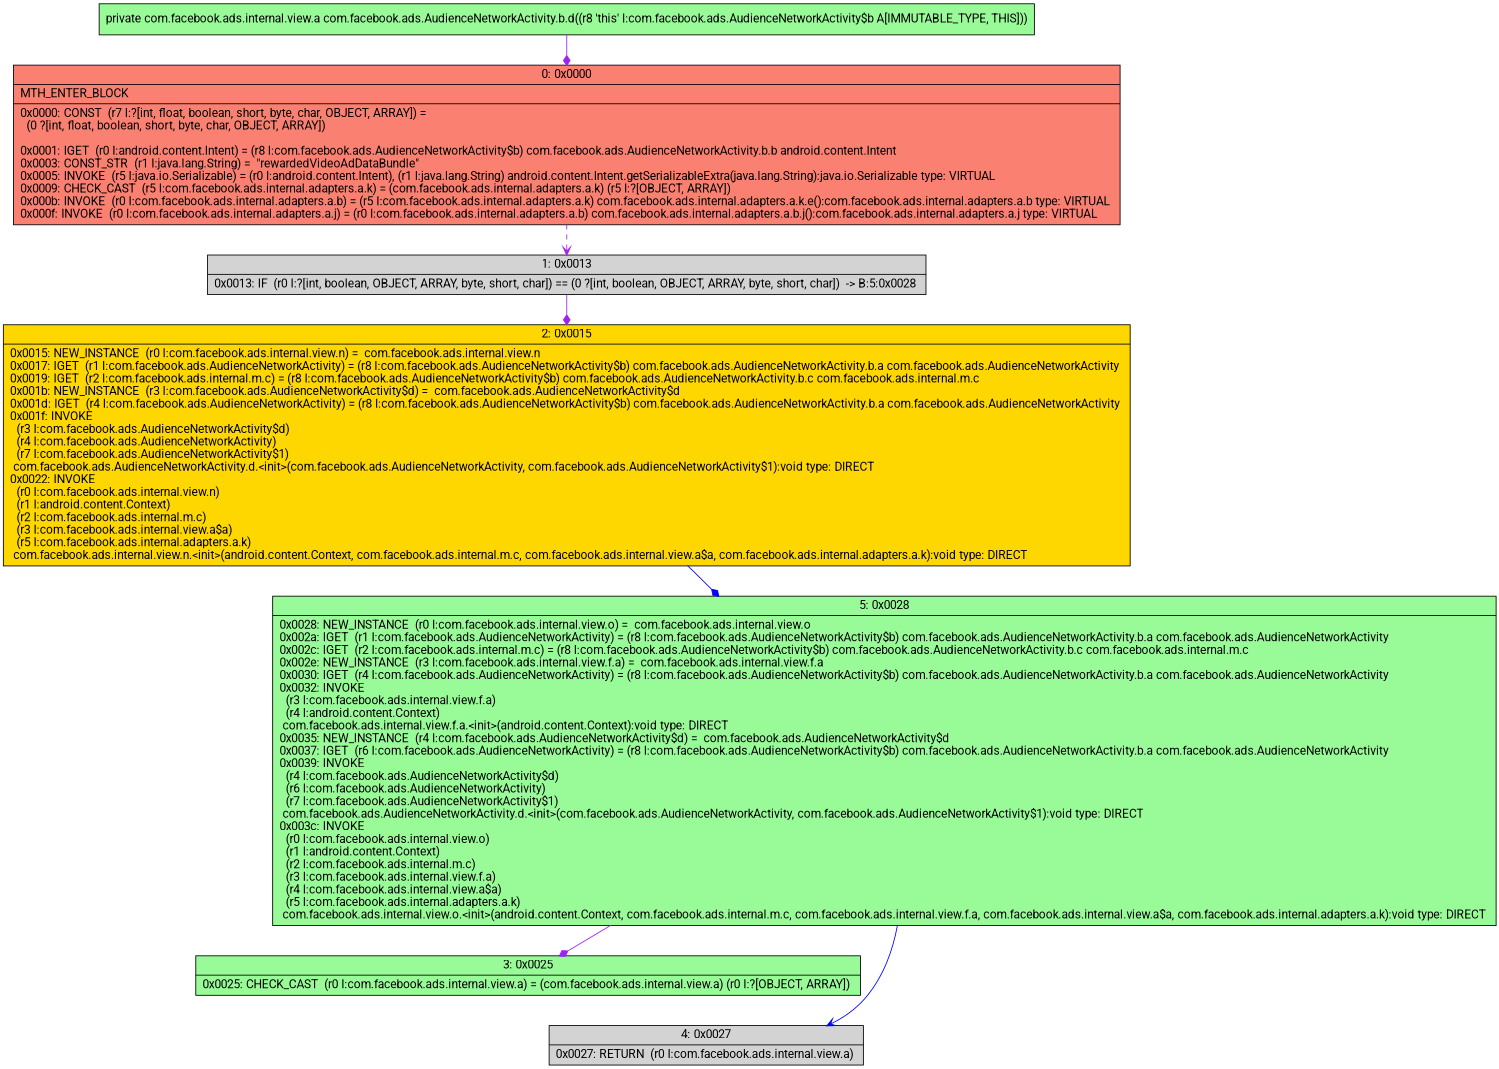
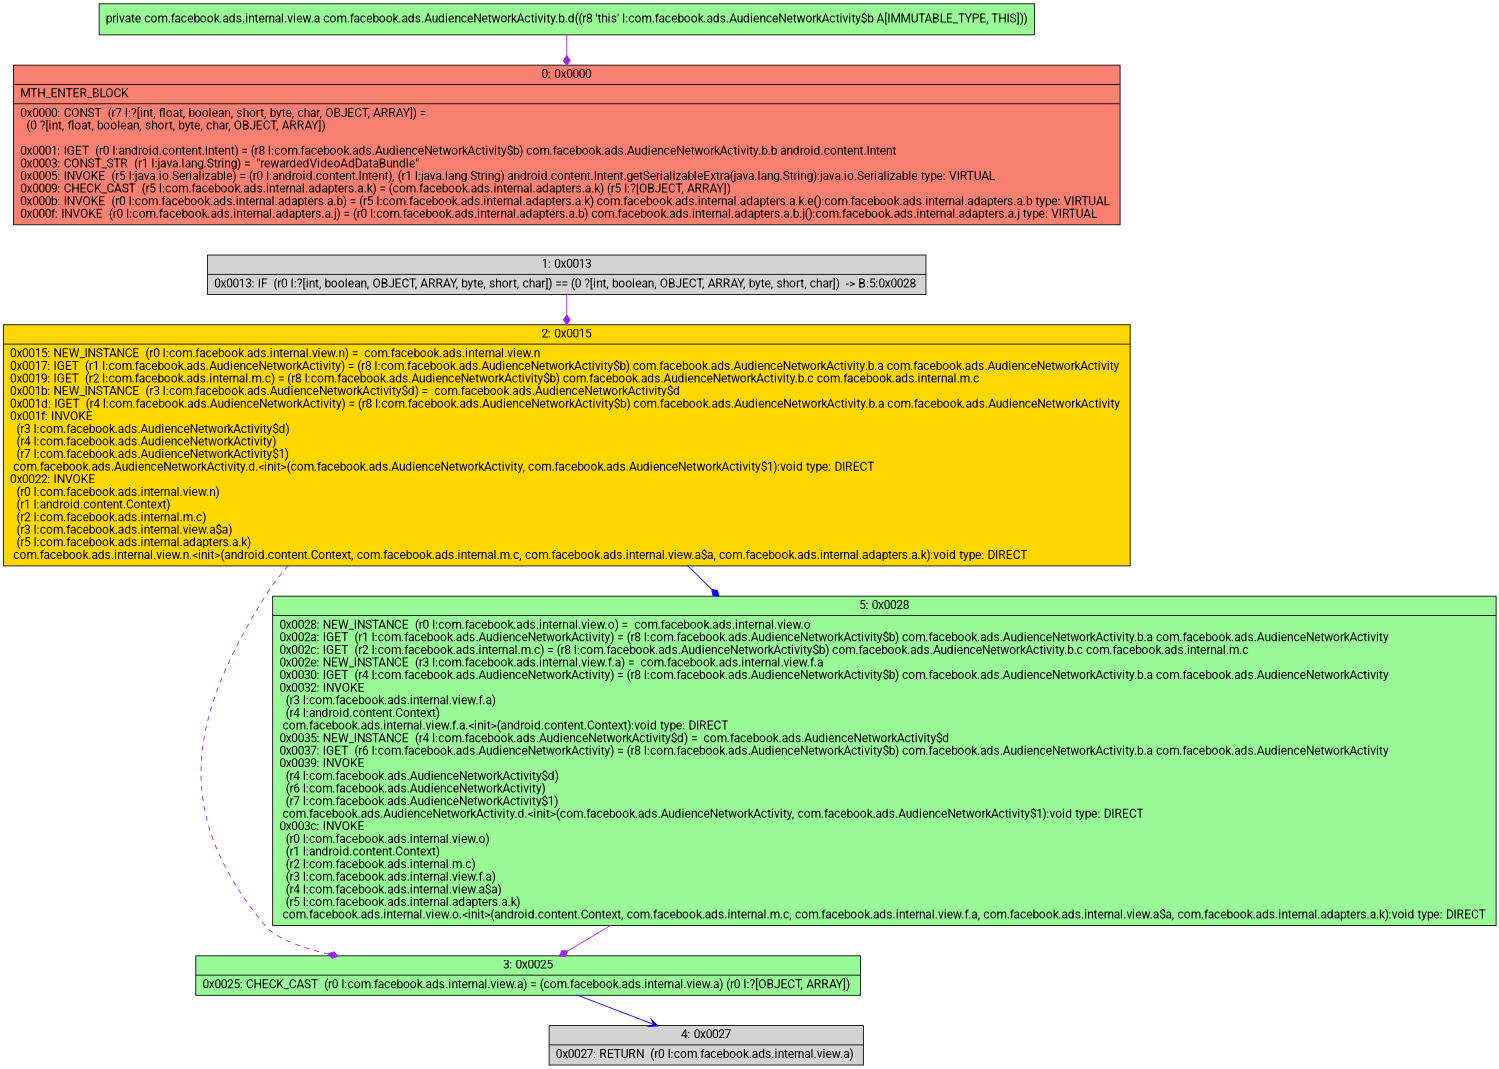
(567, 236) -> none
none -> (202, 778)
(877, 981) -> (613, 1009)
